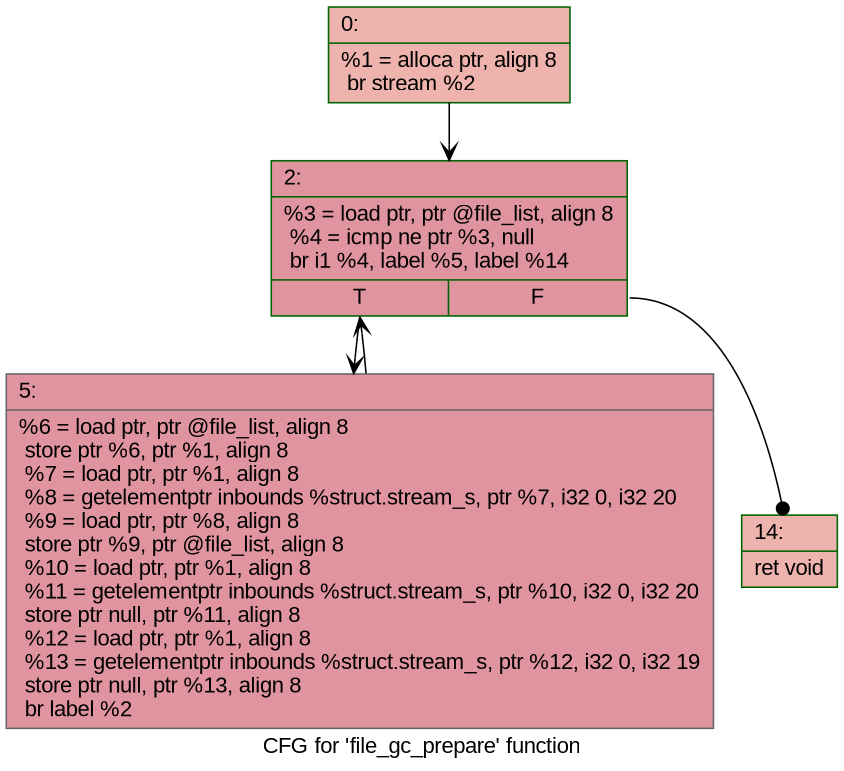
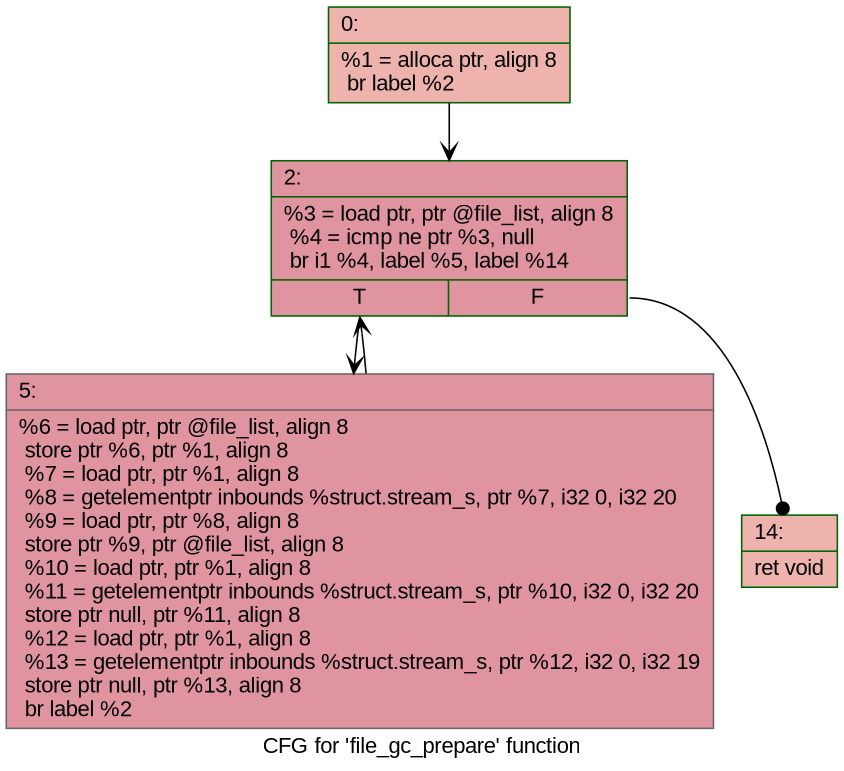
(408, 84) -> (398, 84)
